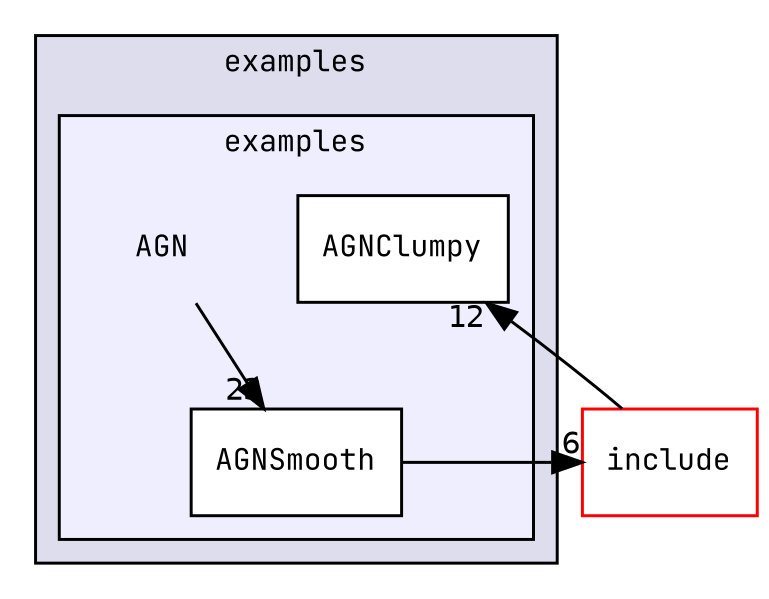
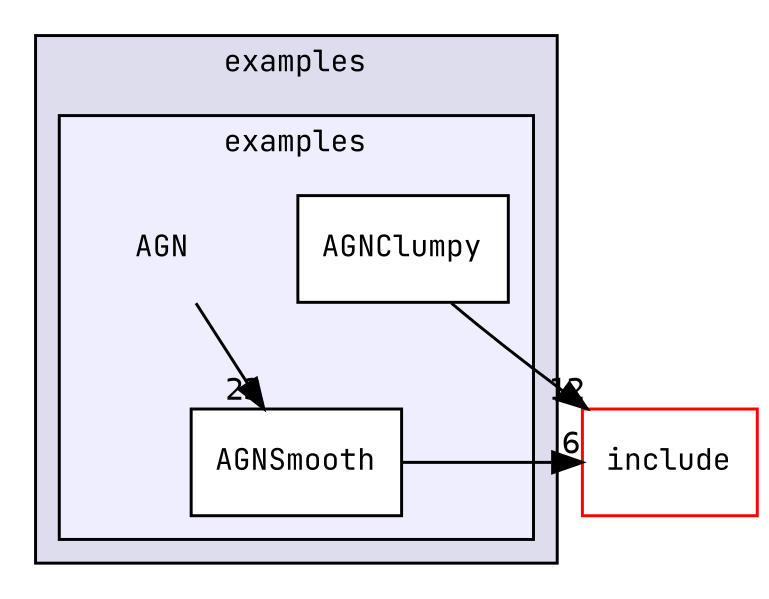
(576, 371) -> (506, 348)
